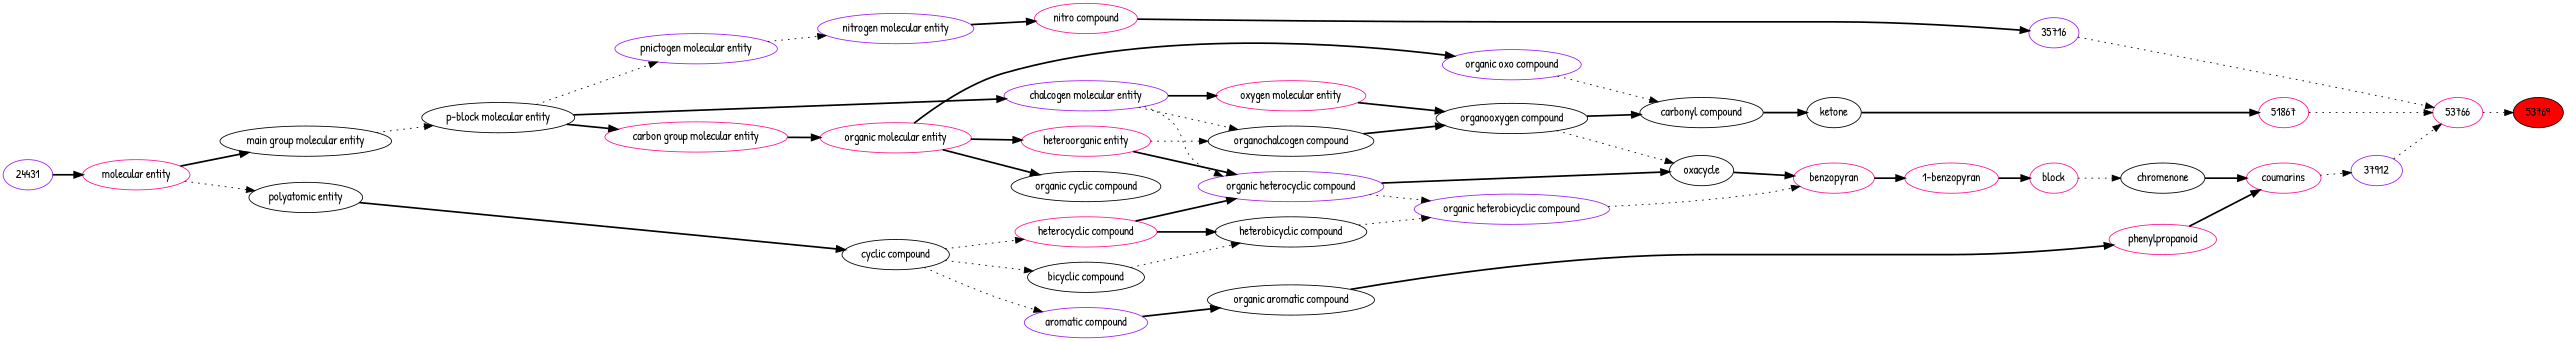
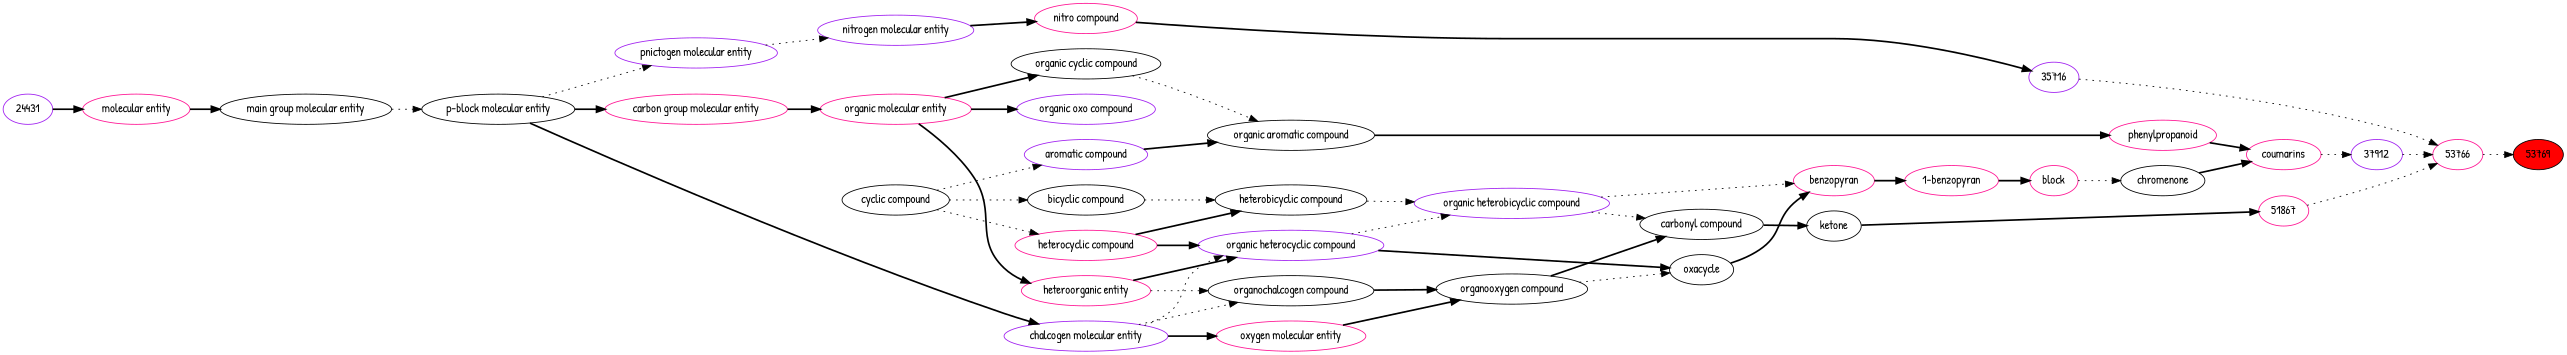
(1604, 88) -> (1614, 215)
none -> (1192, 95)
(306, 197) -> none
